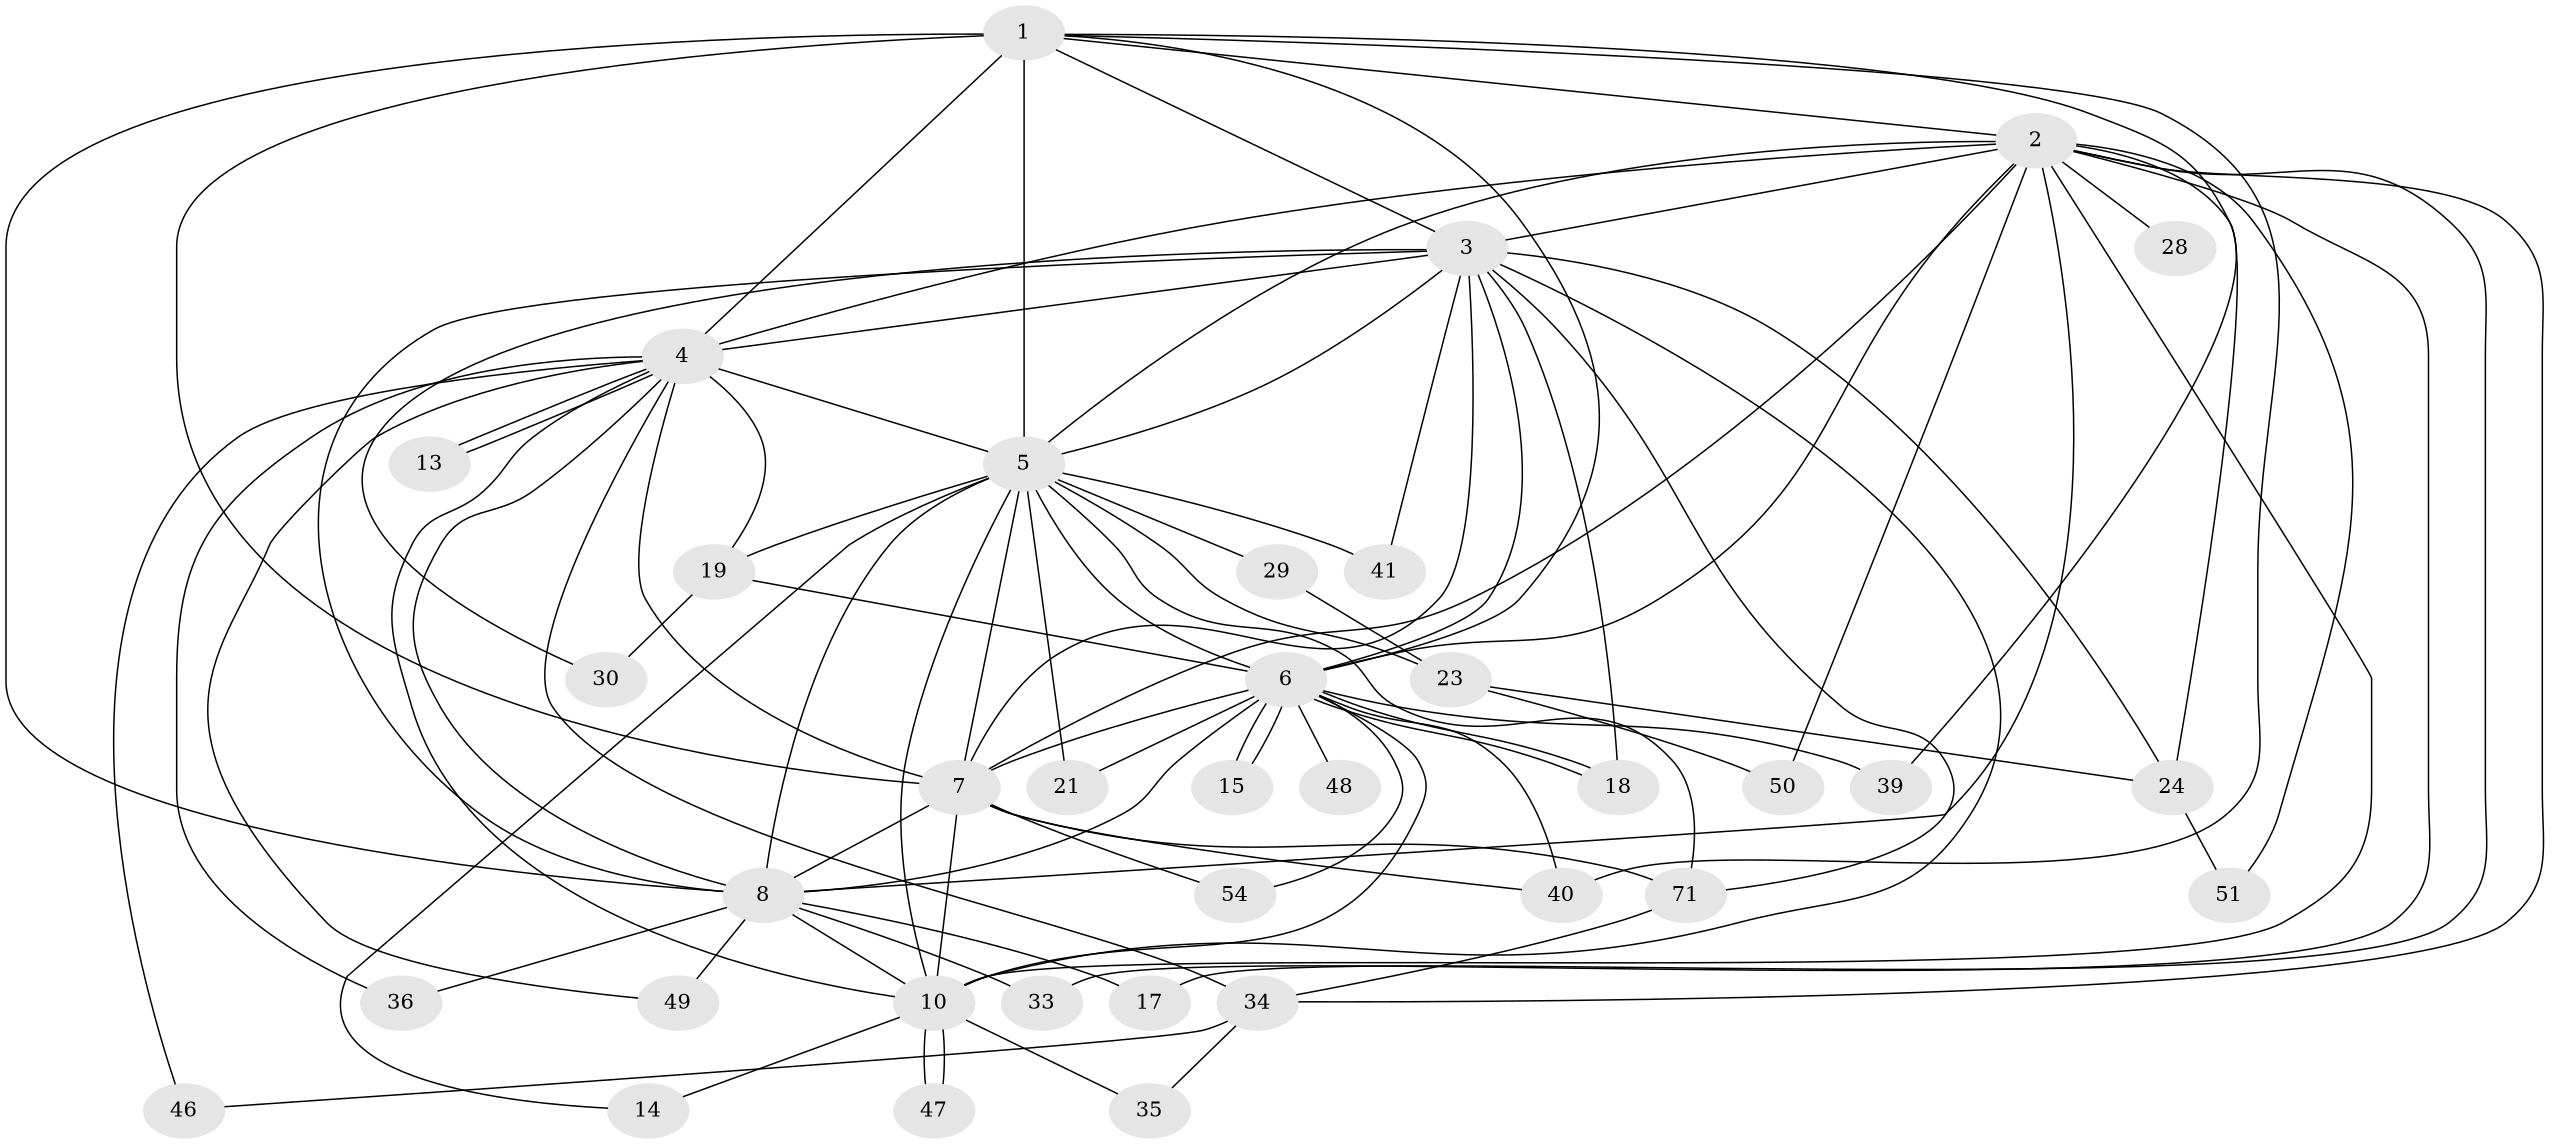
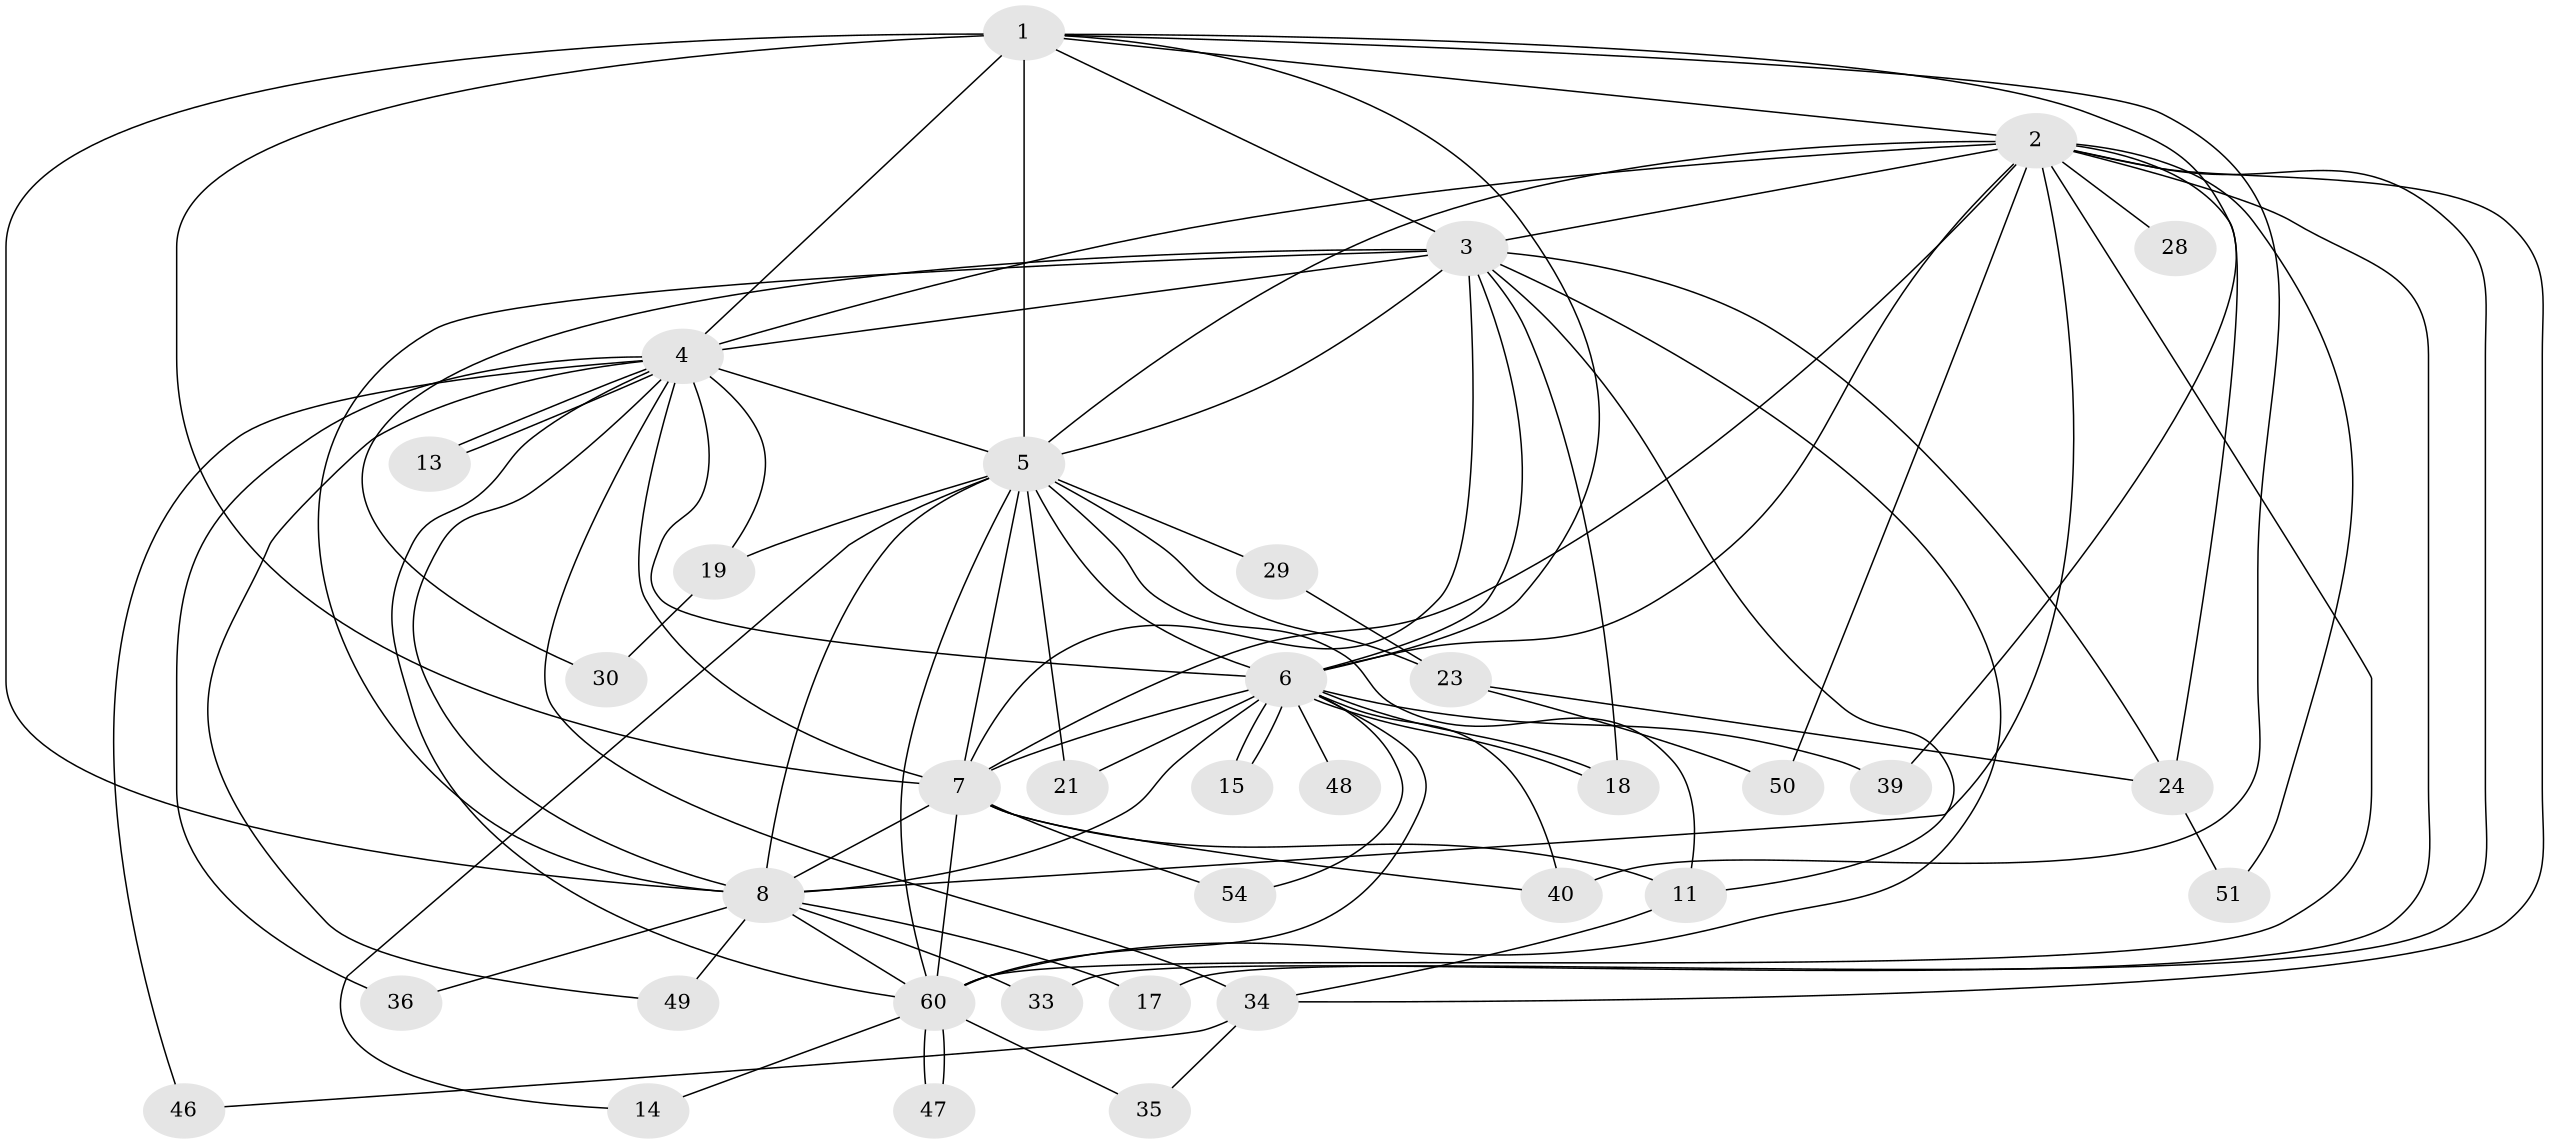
(1385, 572) -> none
(1012, 628) -> (810, 638)
(1686, 895) -> (1686, 895)
(934, 1003) -> (934, 1003)
